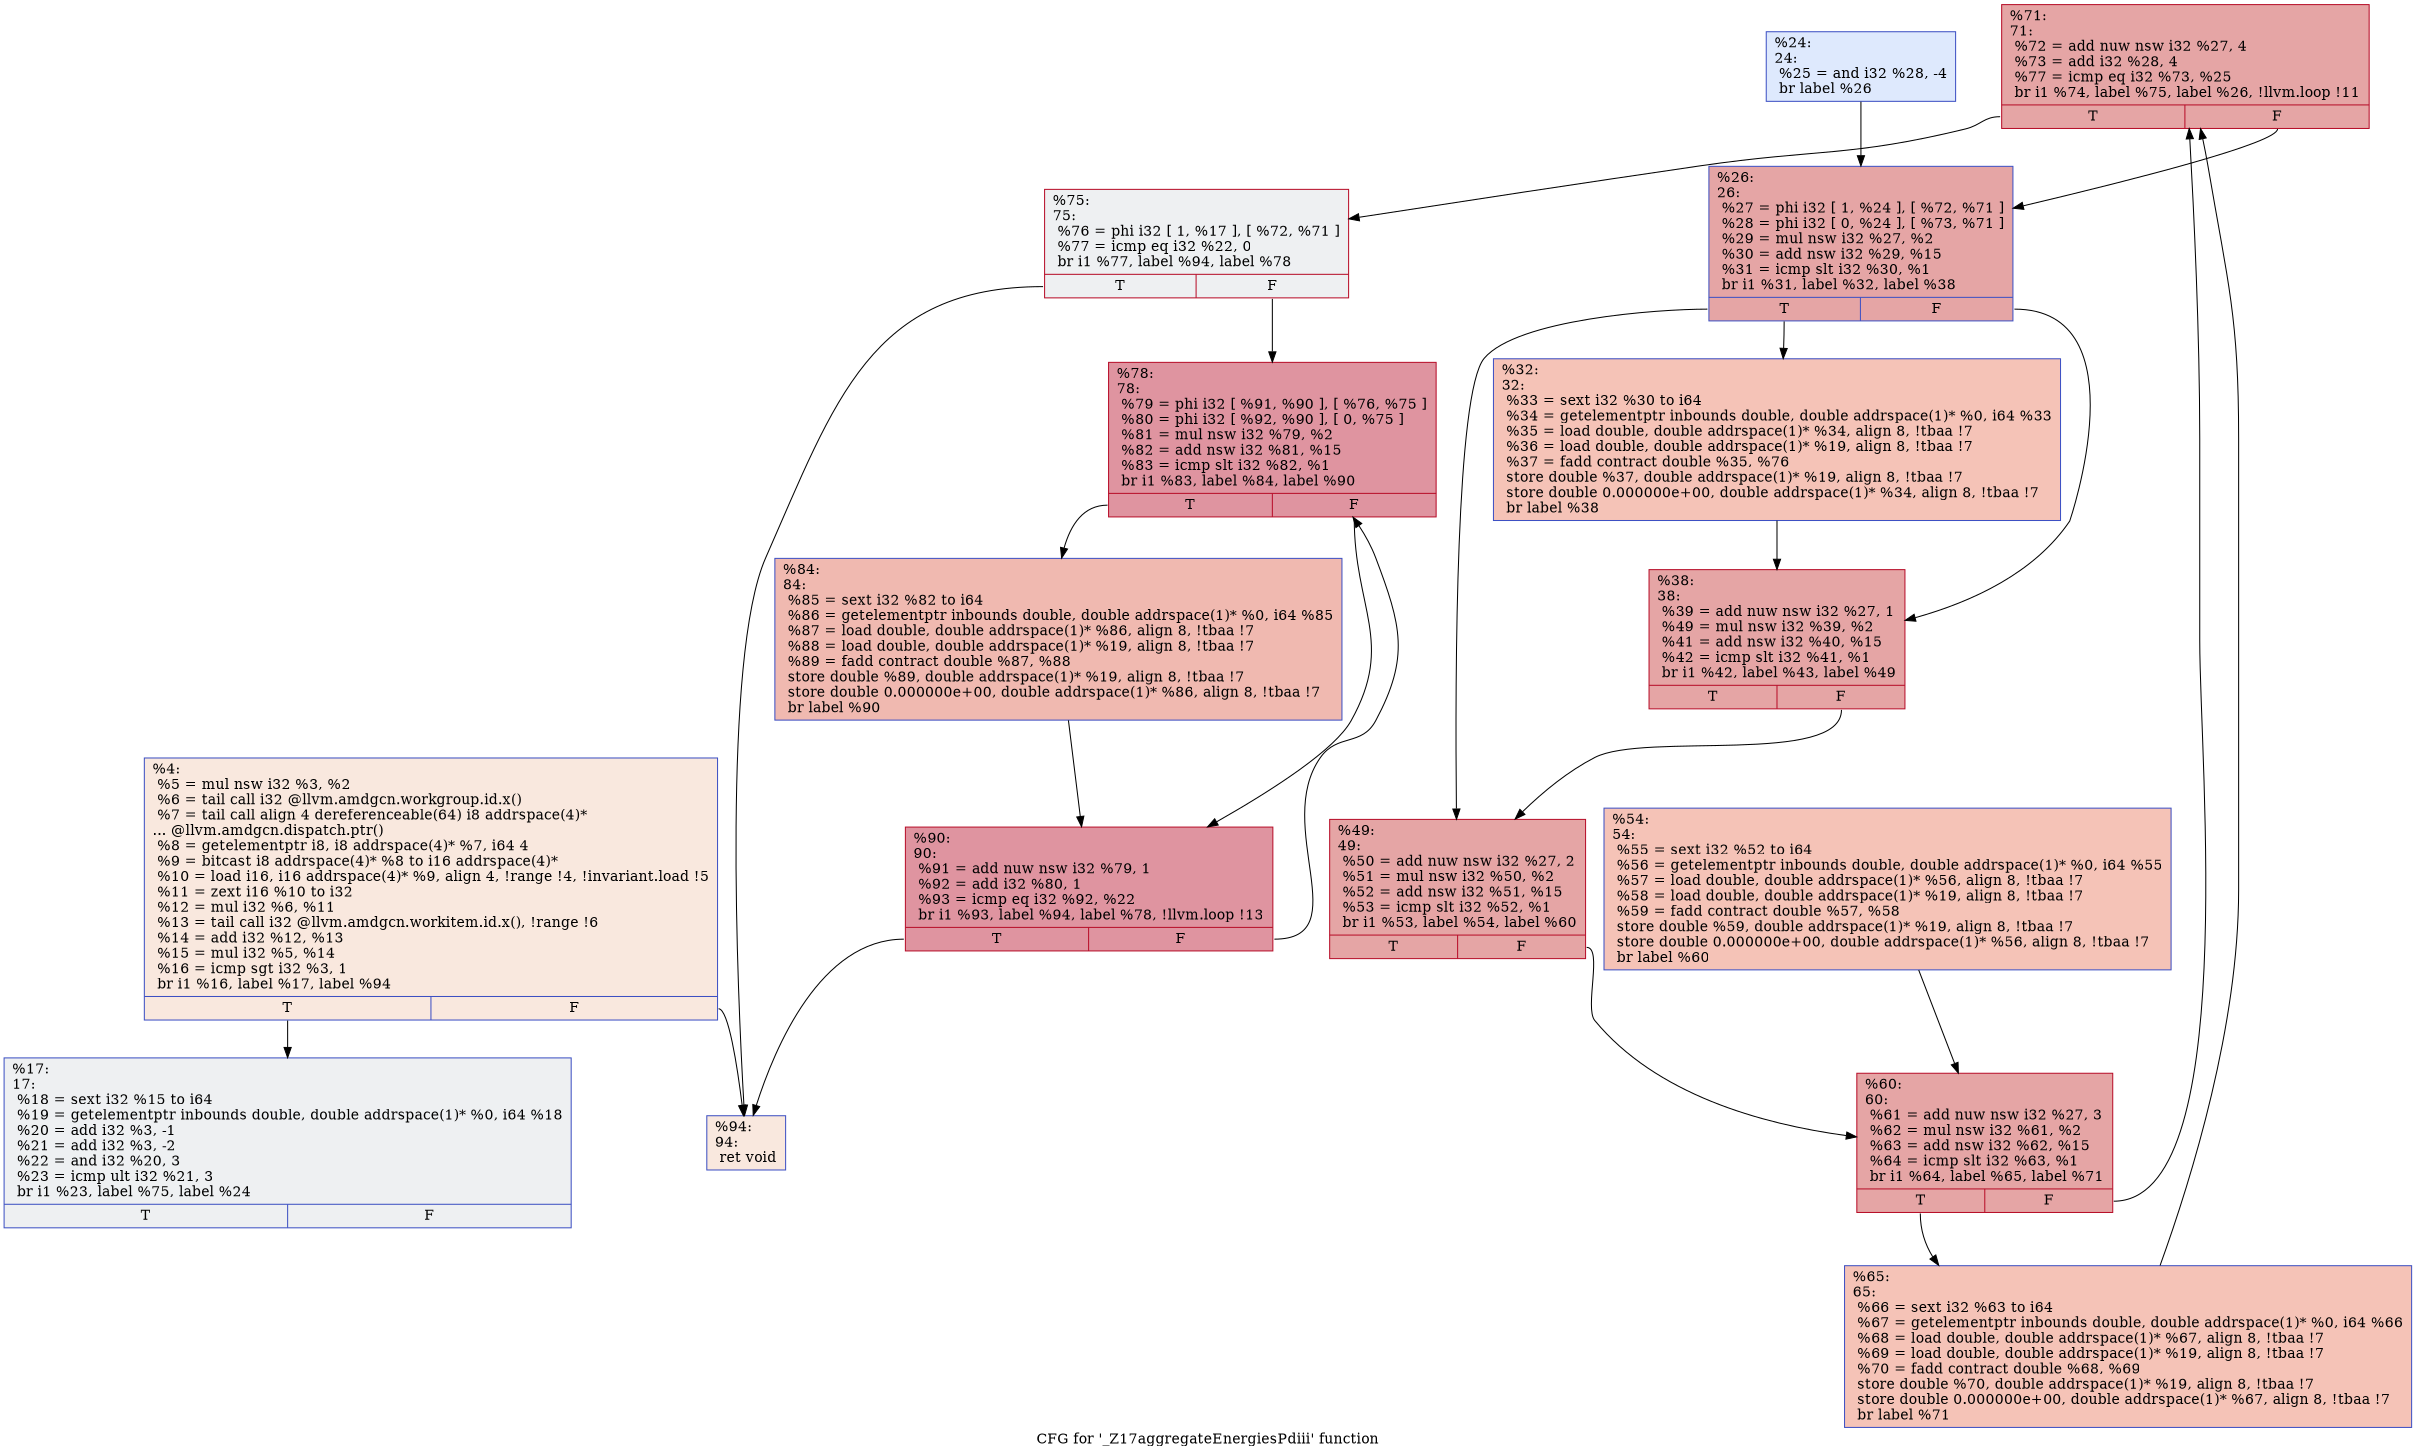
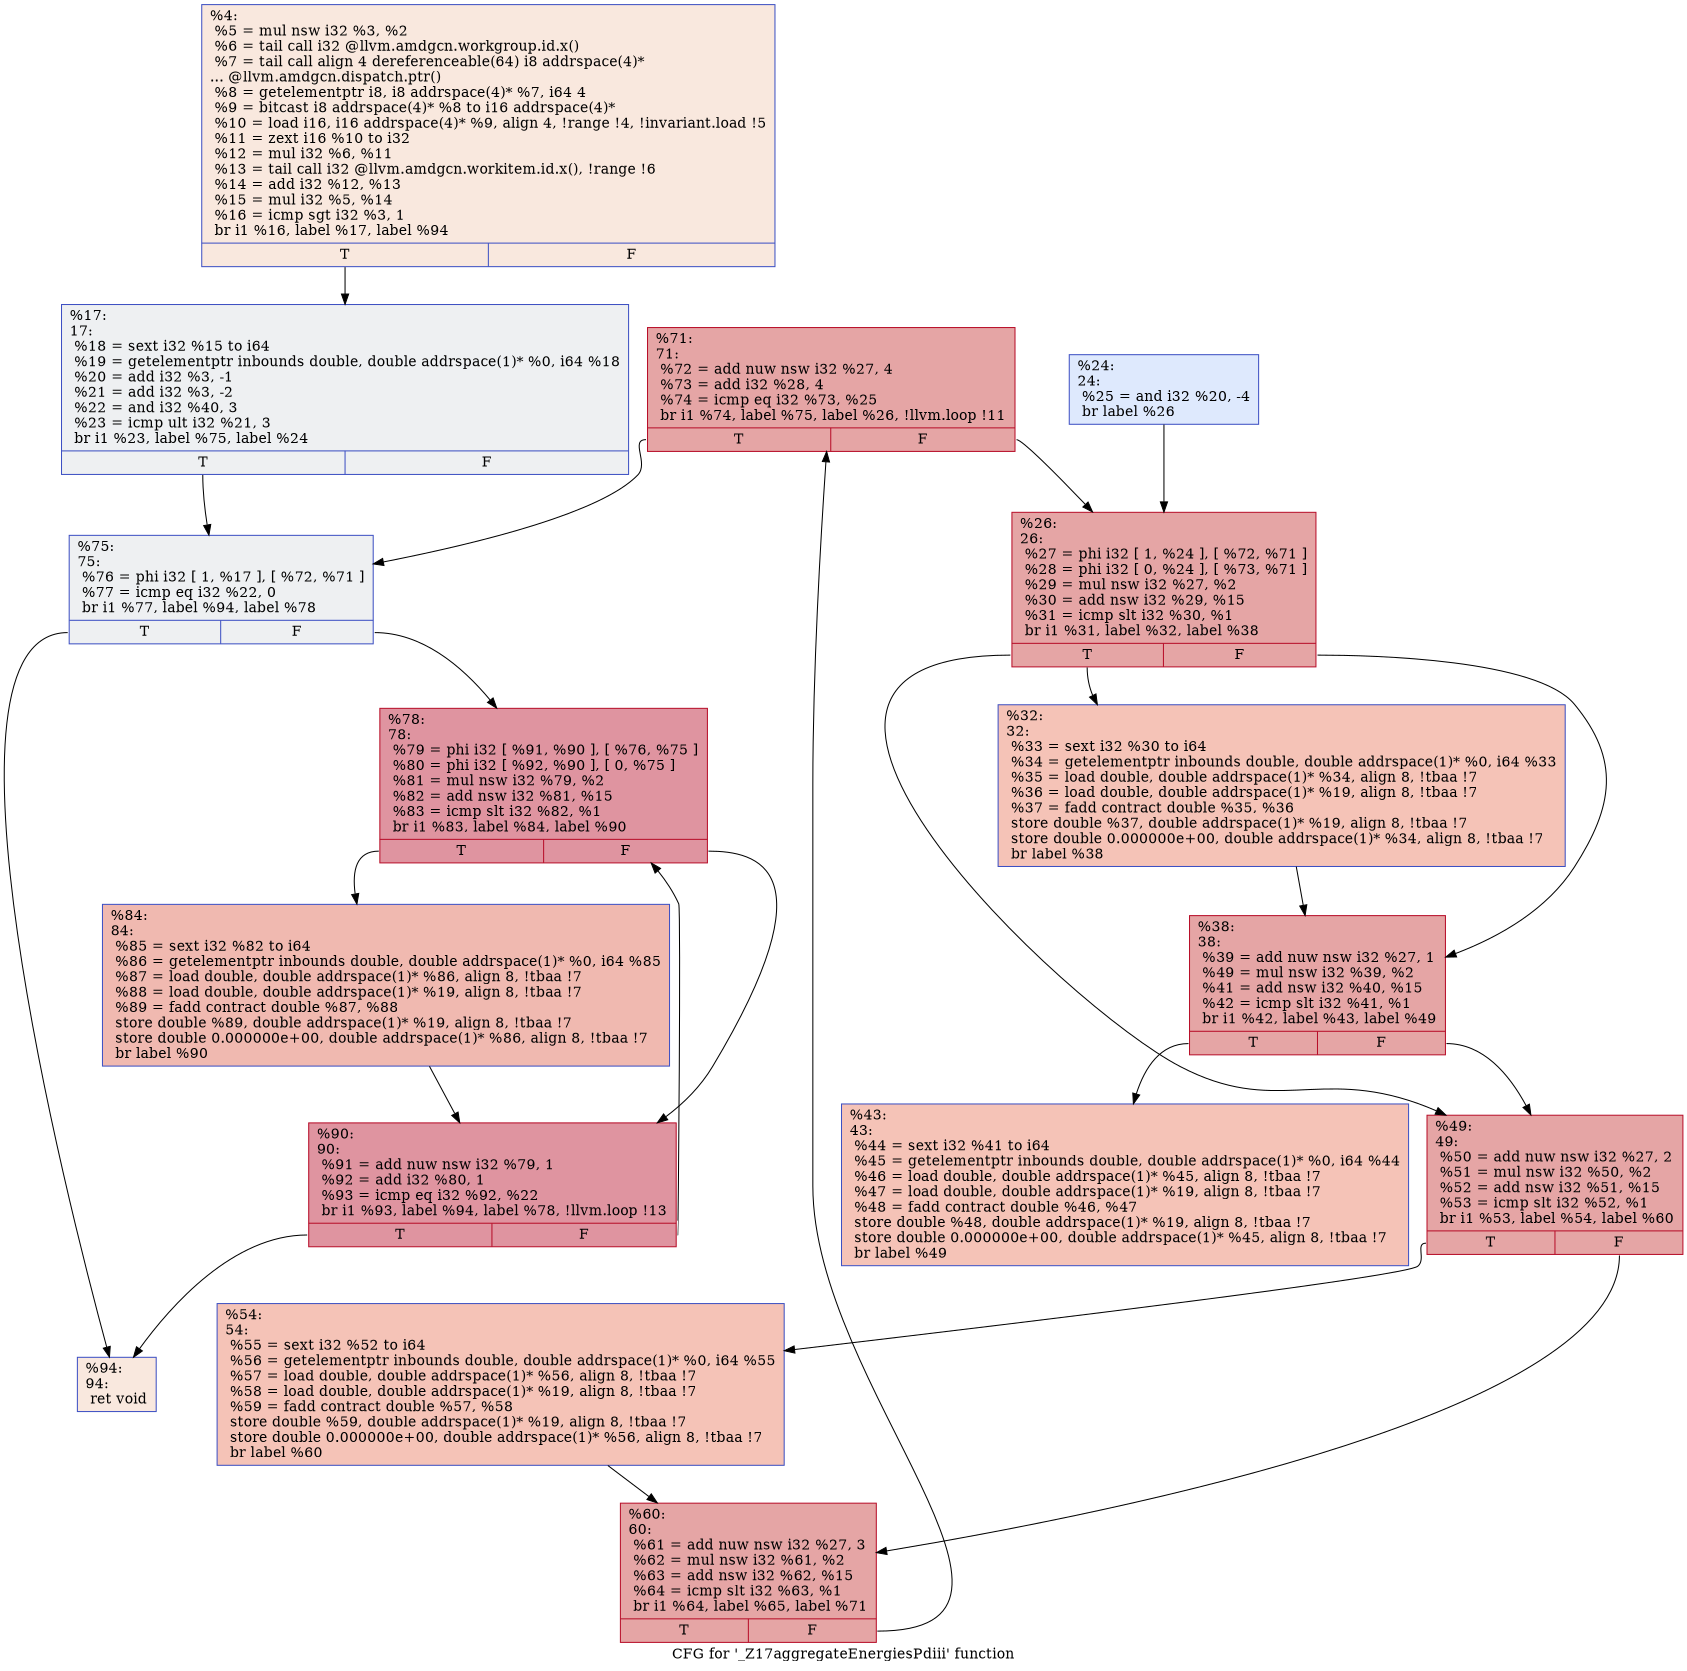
(1861, 74) -> (1164, 397)
(2121, 77) -> (767, 400)
(1197, 244) -> (221, 590)
(1861, 244) -> (1164, 590)
(1646, 462) -> (1151, 808)
none -> (204, 500)
(735, 1055) -> none
(97, 1161) -> (154, 408)
none -> (1125, 1185)
none -> (1120, 1310)
(2128, 1347) -> none
